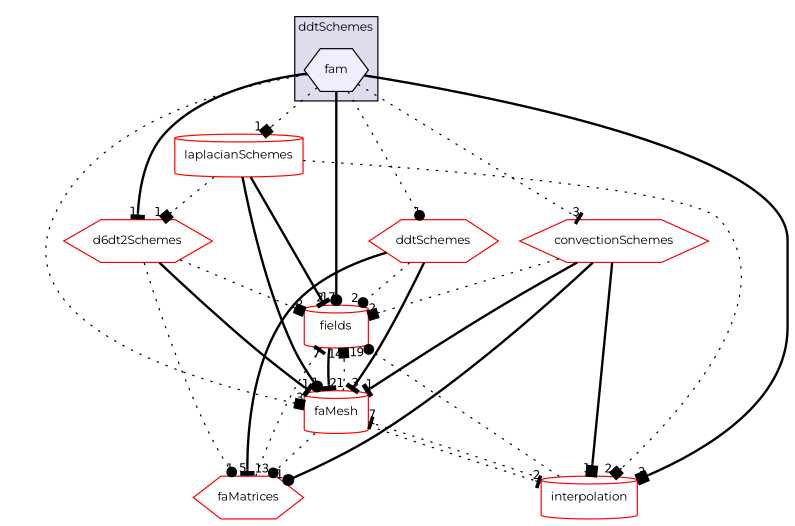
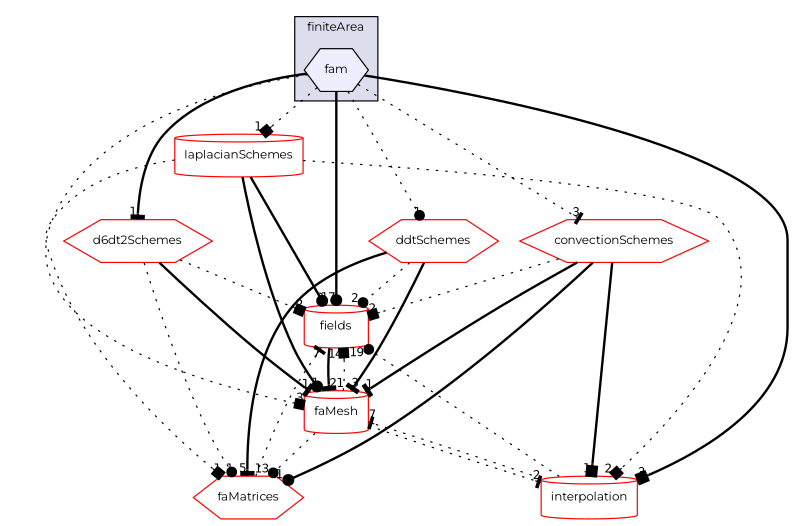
(336, 28) -> (336, 28)
(193, 195) -> (91, 337)
(286, 238) -> (286, 238)
